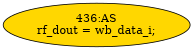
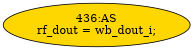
(97, 25) -> (97, 25)
